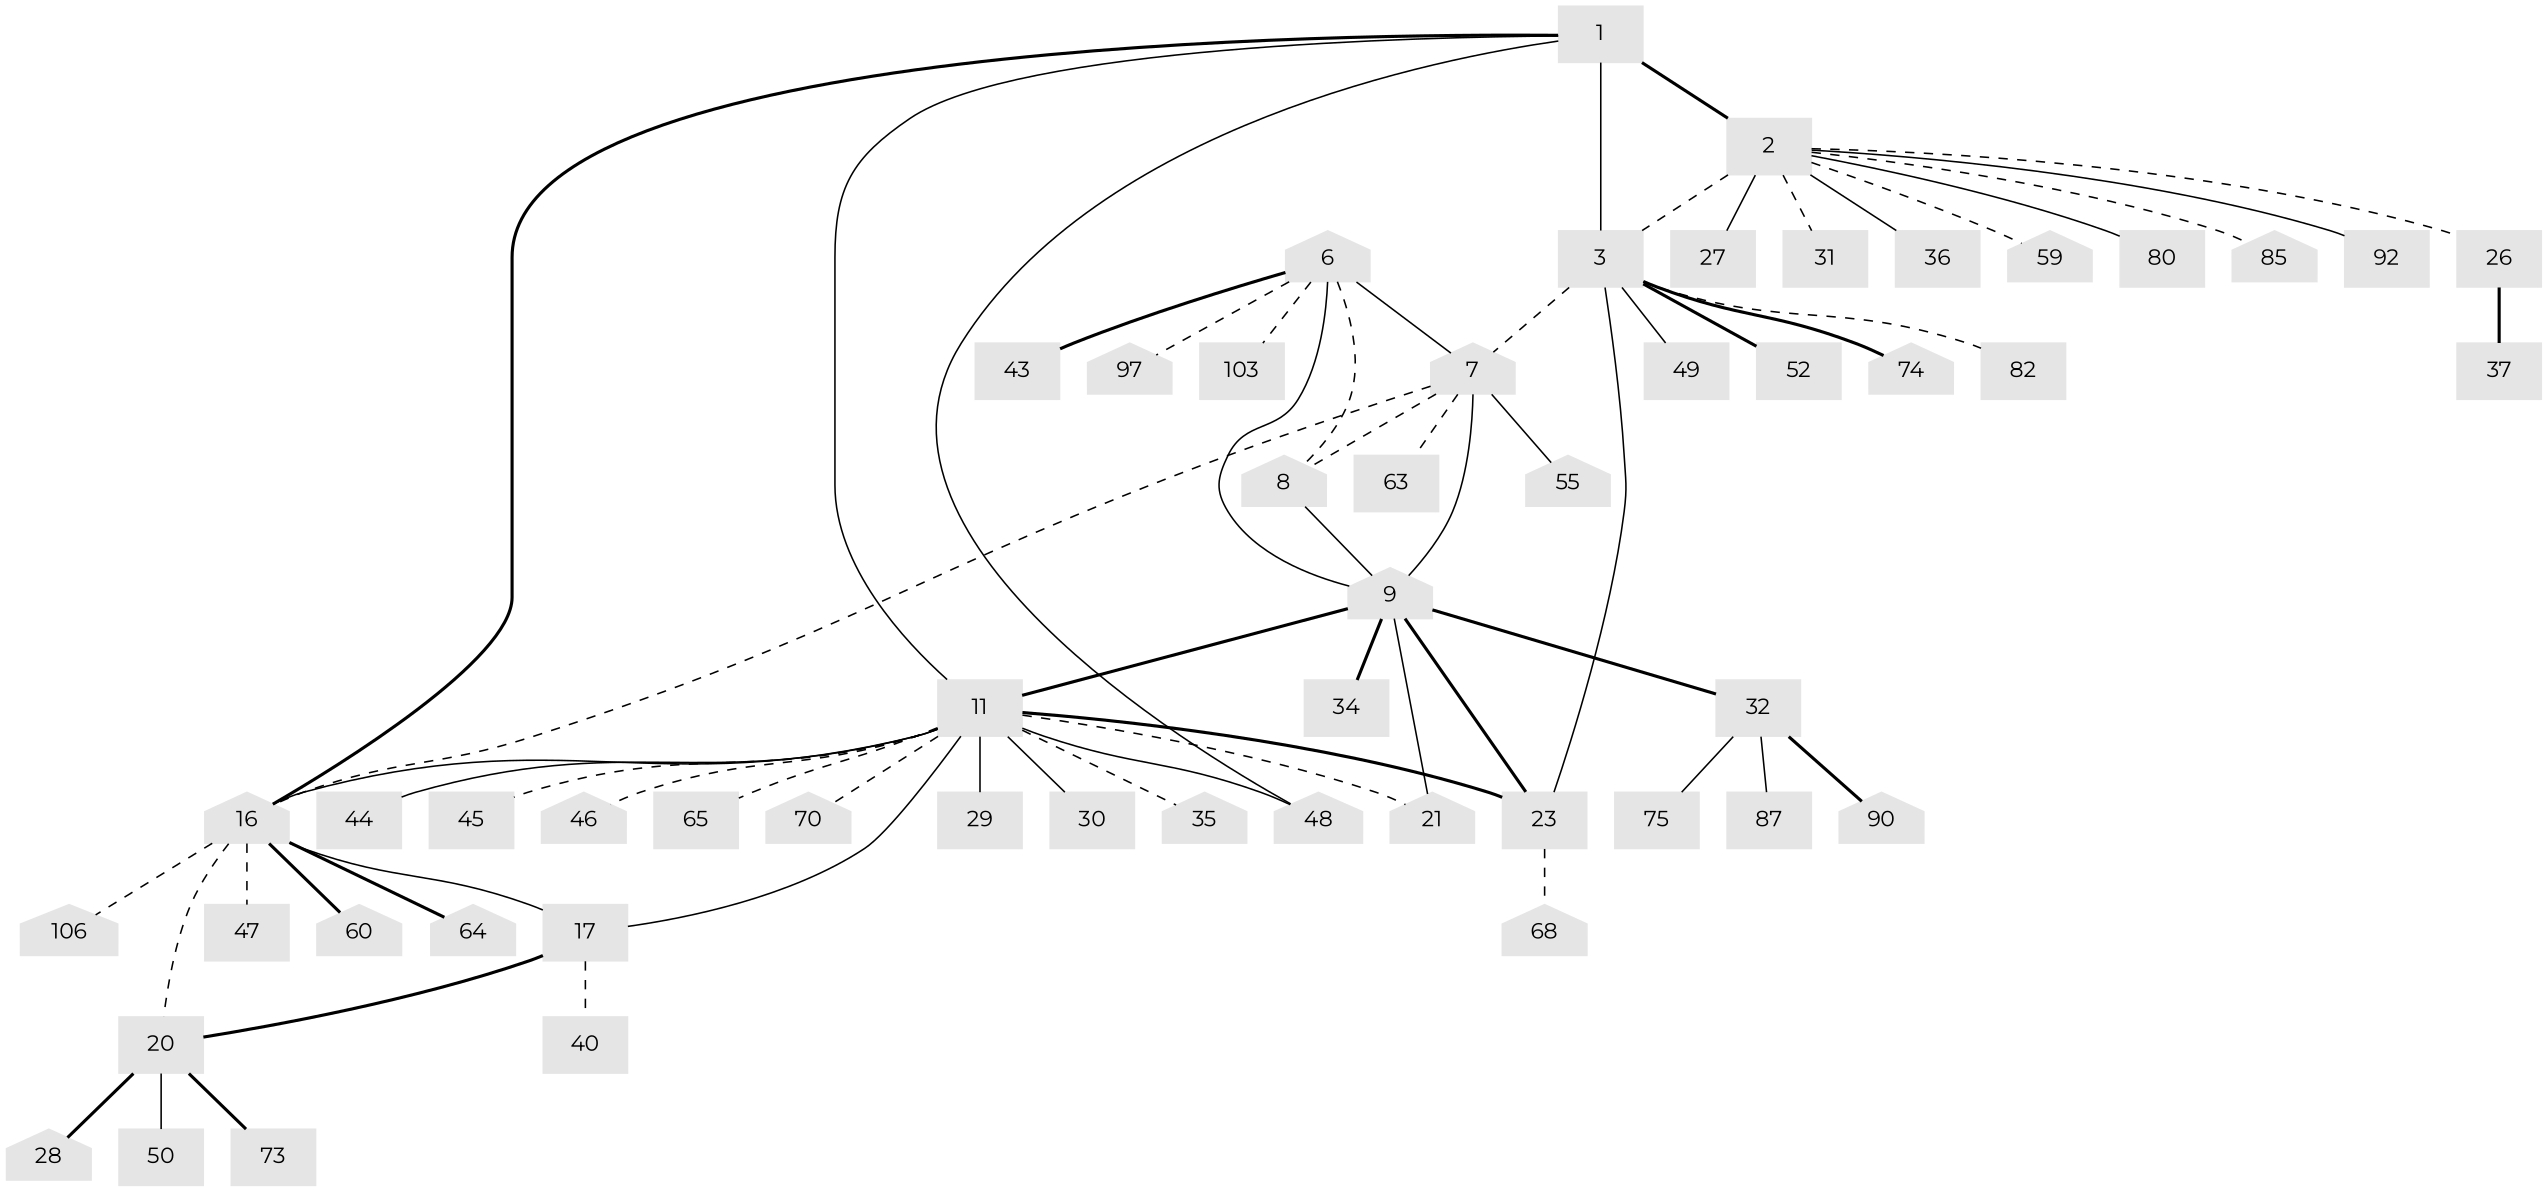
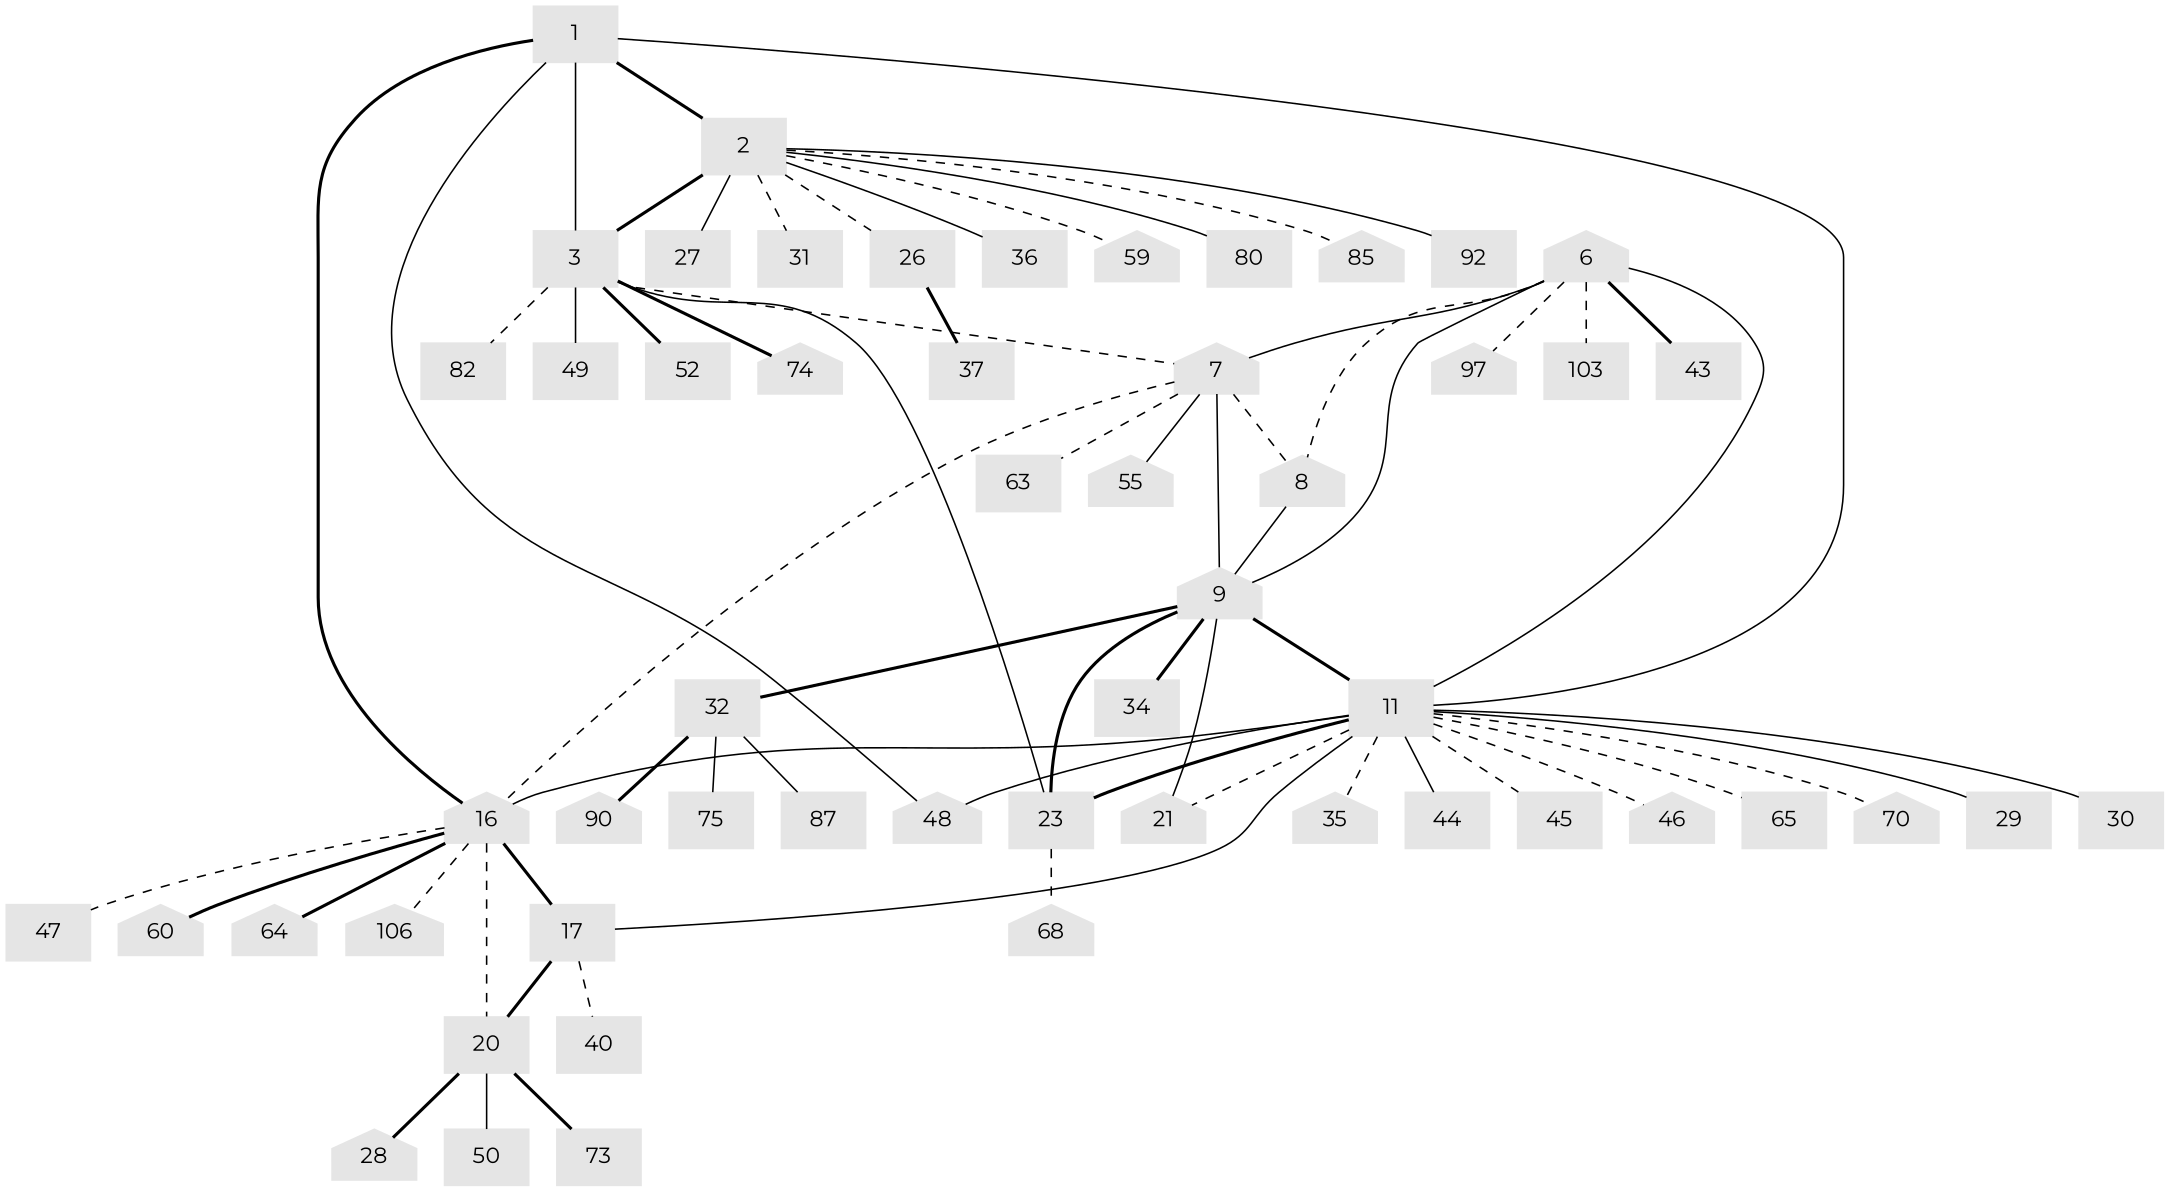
(1685, 203) -> (660, 203)
none -> (1692, 494)
(416, 877) -> (528, 874)
